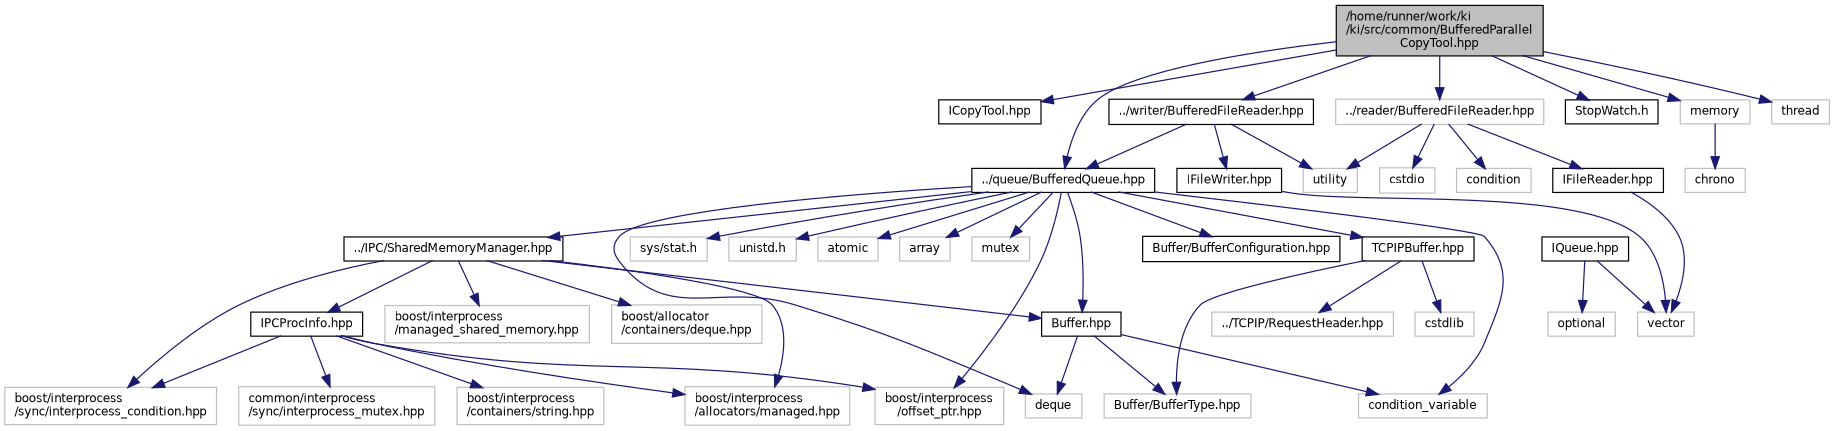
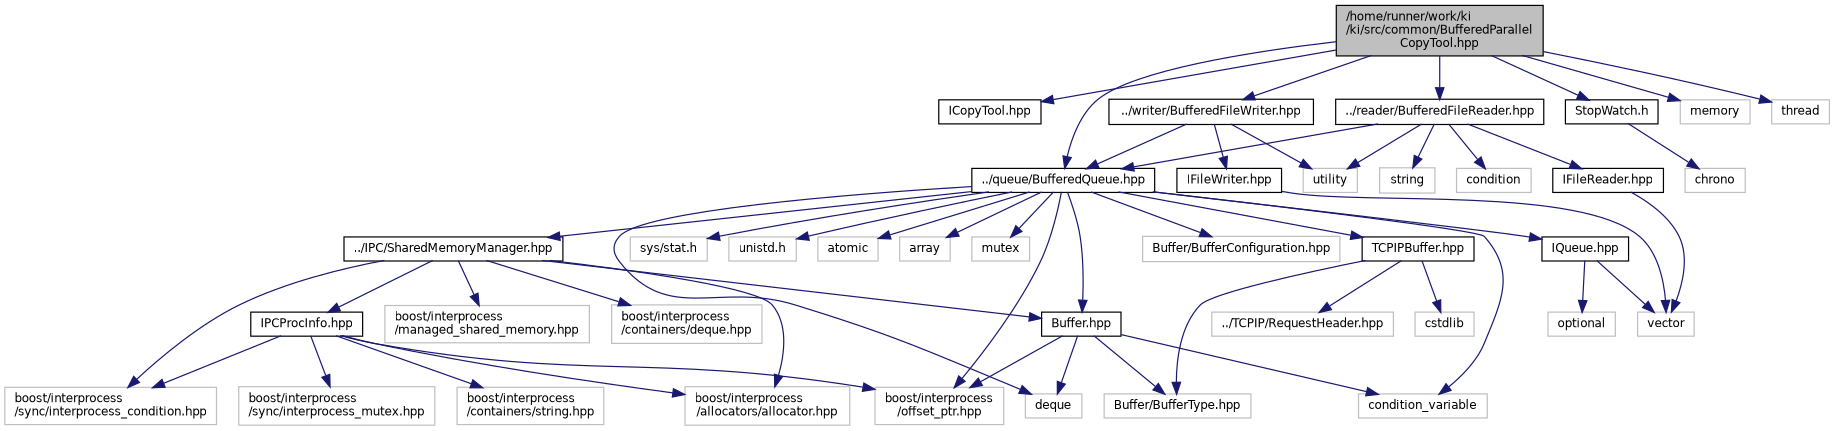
(1211, 112) -> (1211, 112)
(1440, 112) -> (1440, 112)
(1715, 140) -> (1658, 143)
none -> (1250, 146)
(1407, 180) -> (1407, 180)
none -> (1341, 214)
(1241, 249) -> (1241, 249)
(687, 324) -> (687, 324)
none -> (1022, 359)
(337, 406) -> (337, 406)
(767, 406) -> (767, 406)
